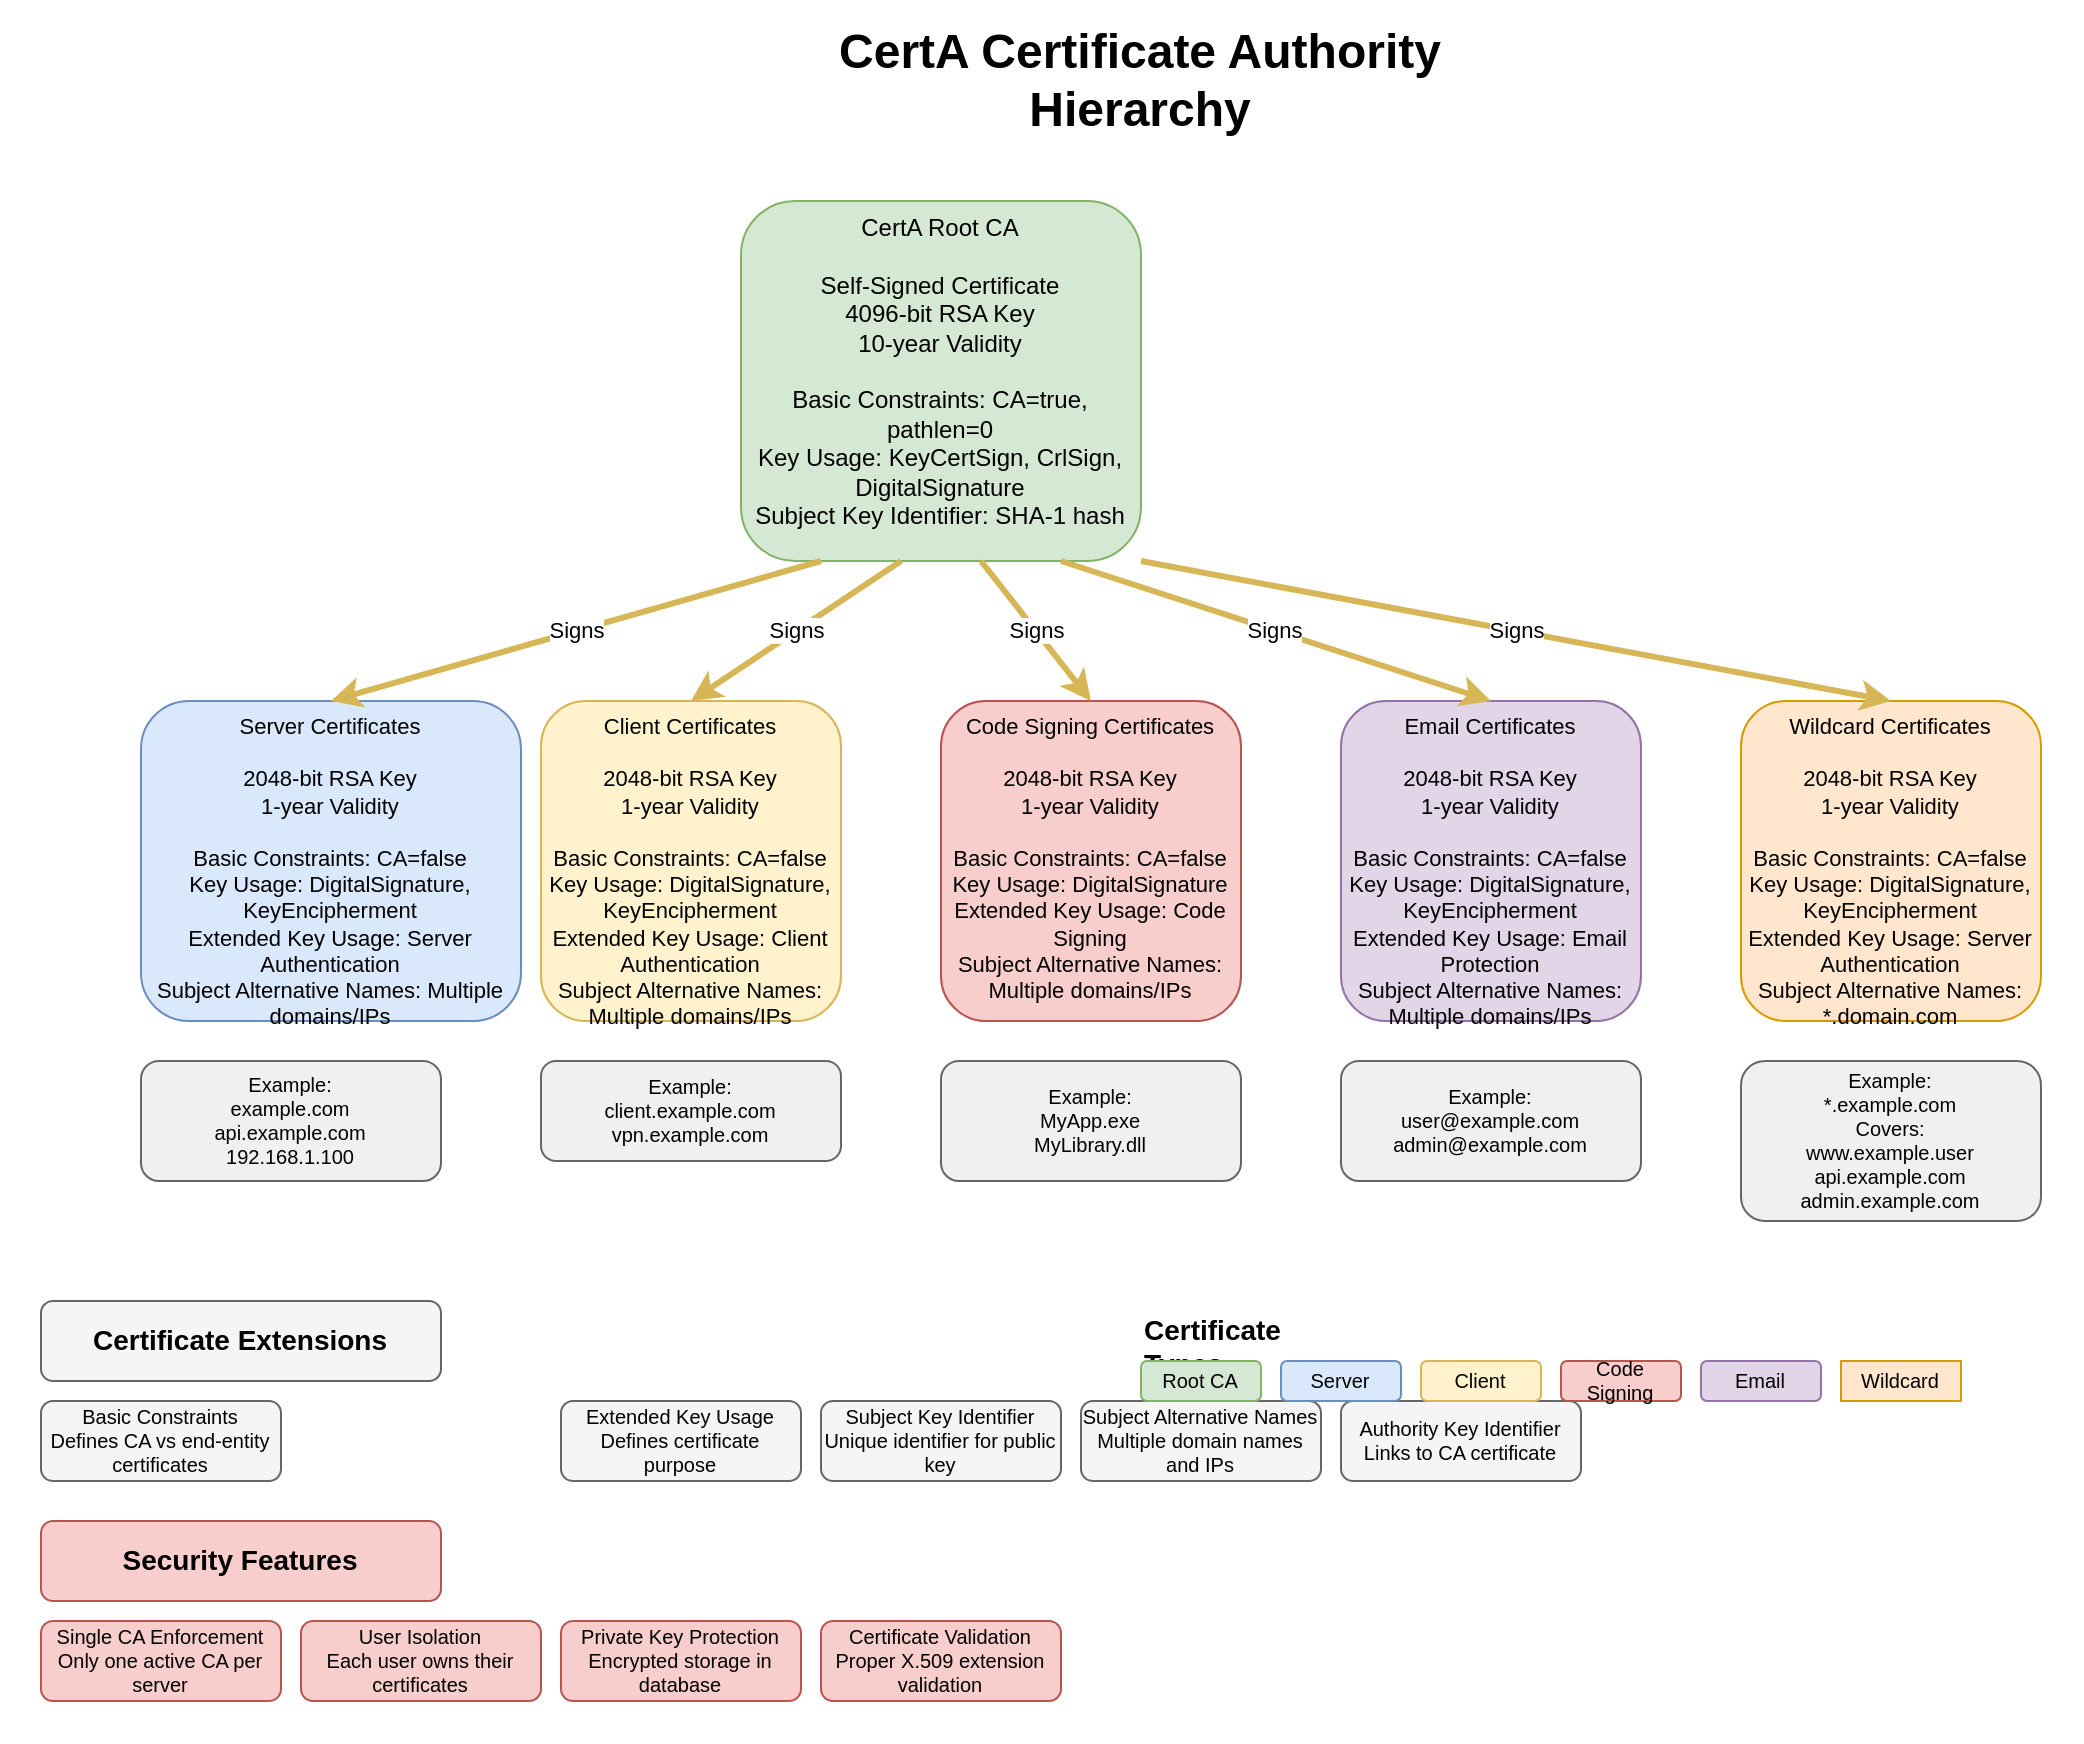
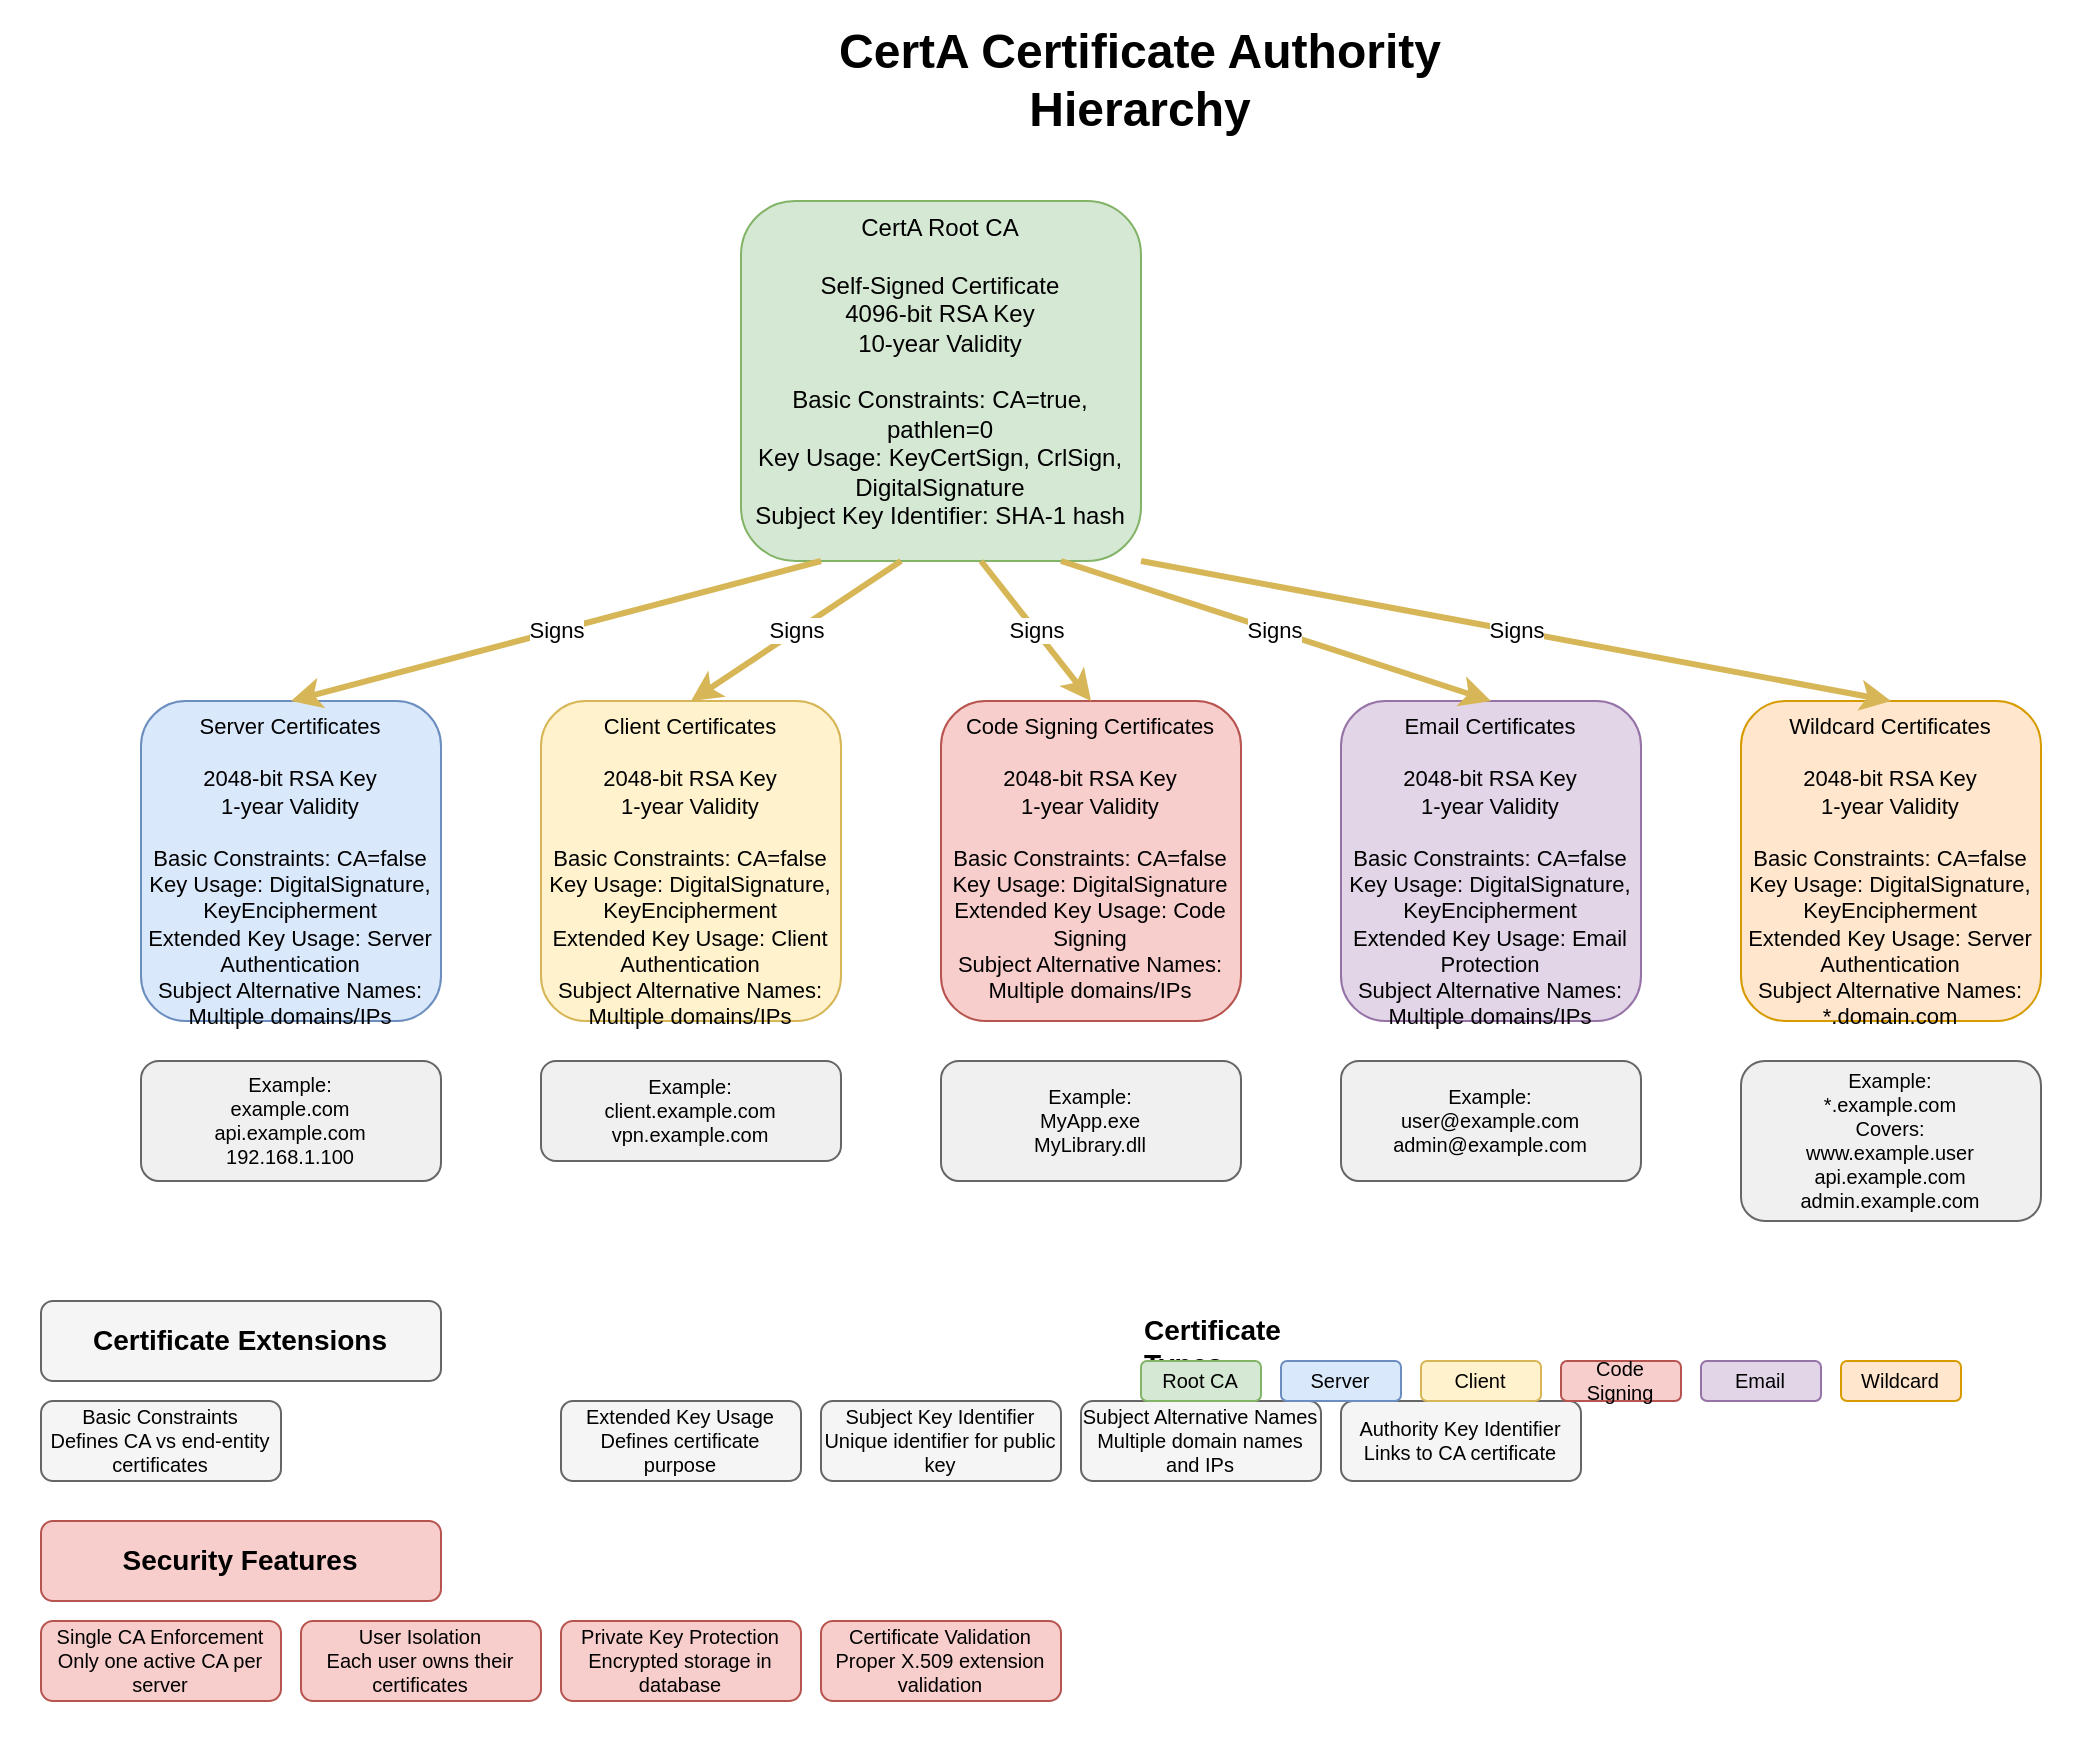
(331, 861) -> (291, 861)
(1901, 1381) -> (1901, 1381)
